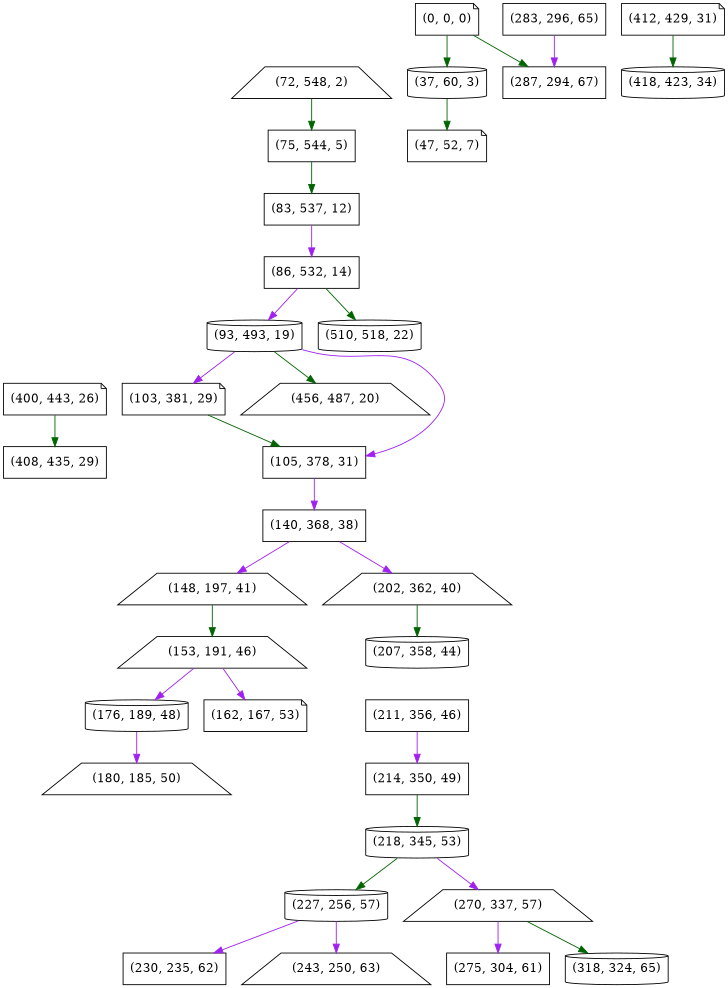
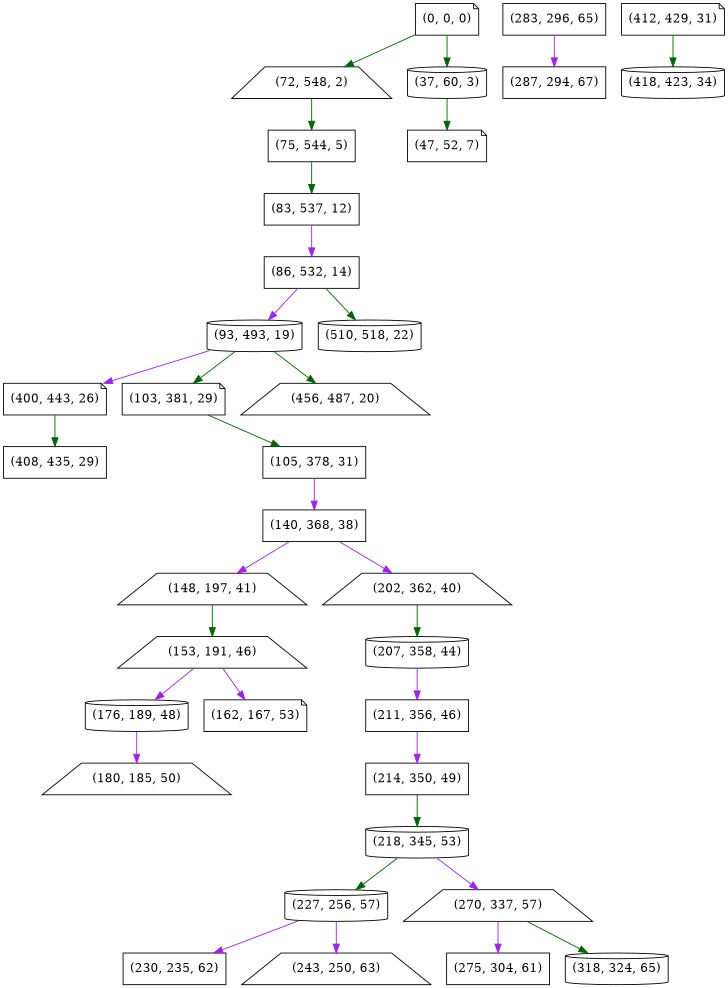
(497, 49) -> (384, 49)
(217, 365) -> (217, 365)
(426, 371) -> (161, 366)
none -> (417, 680)
